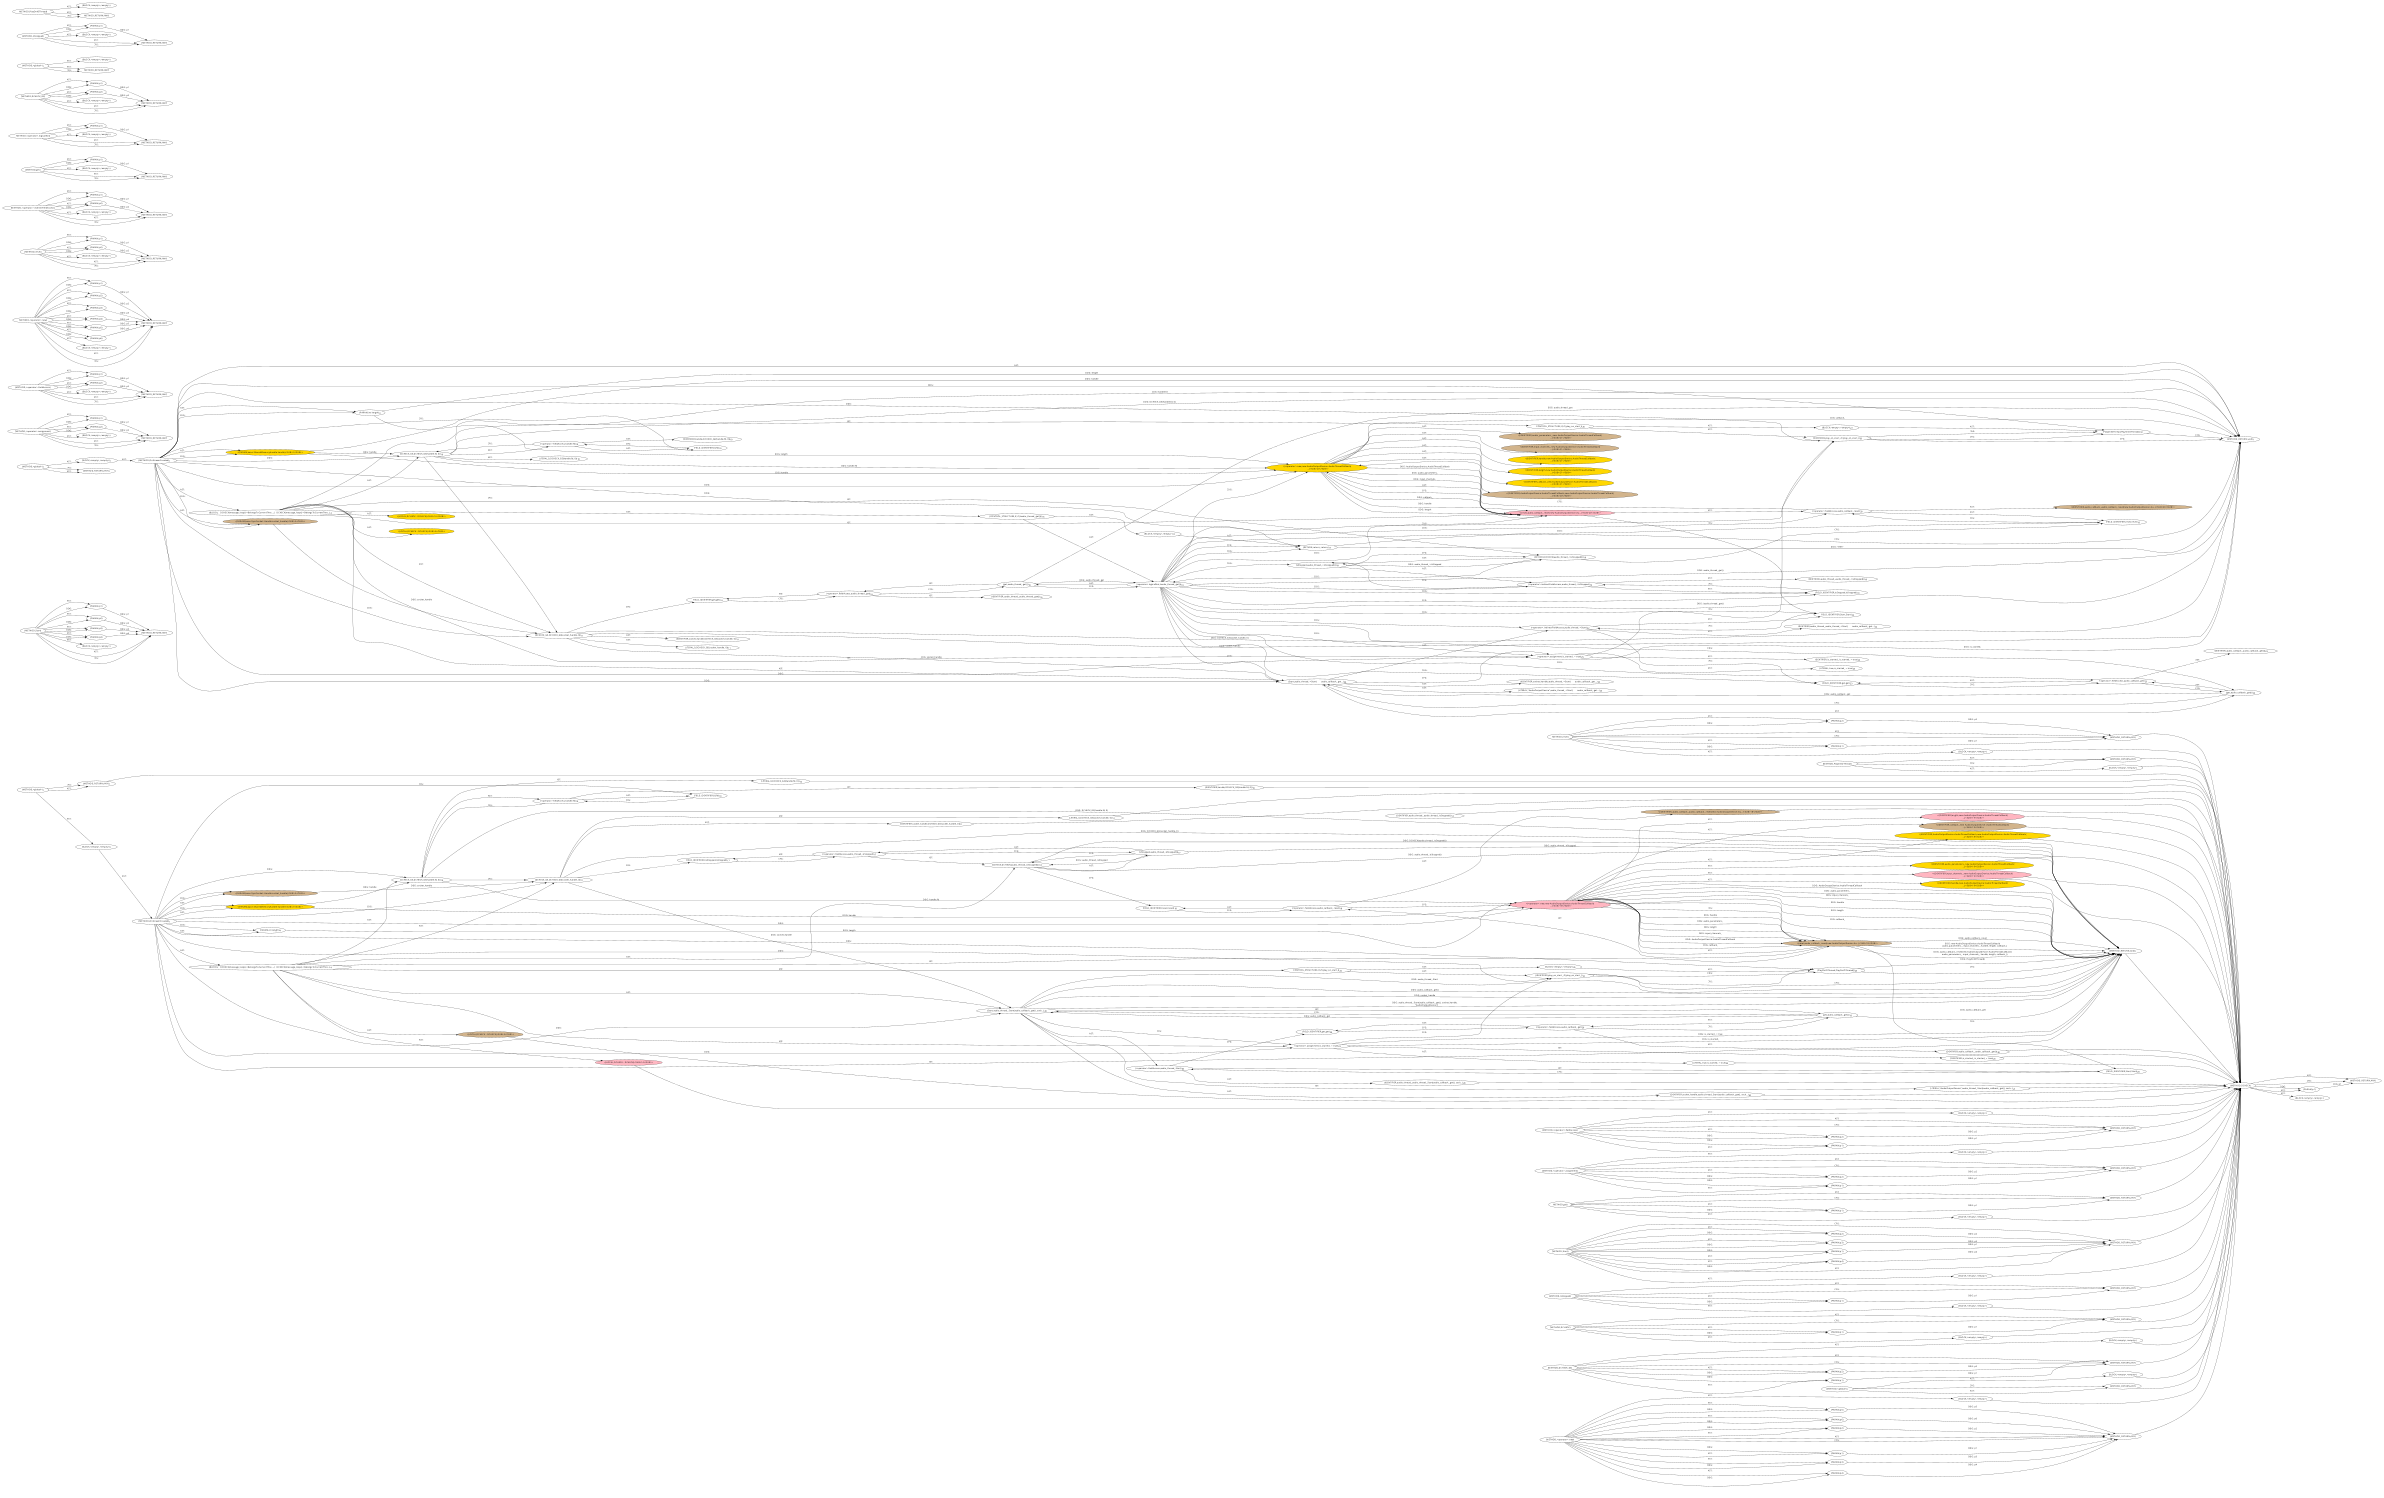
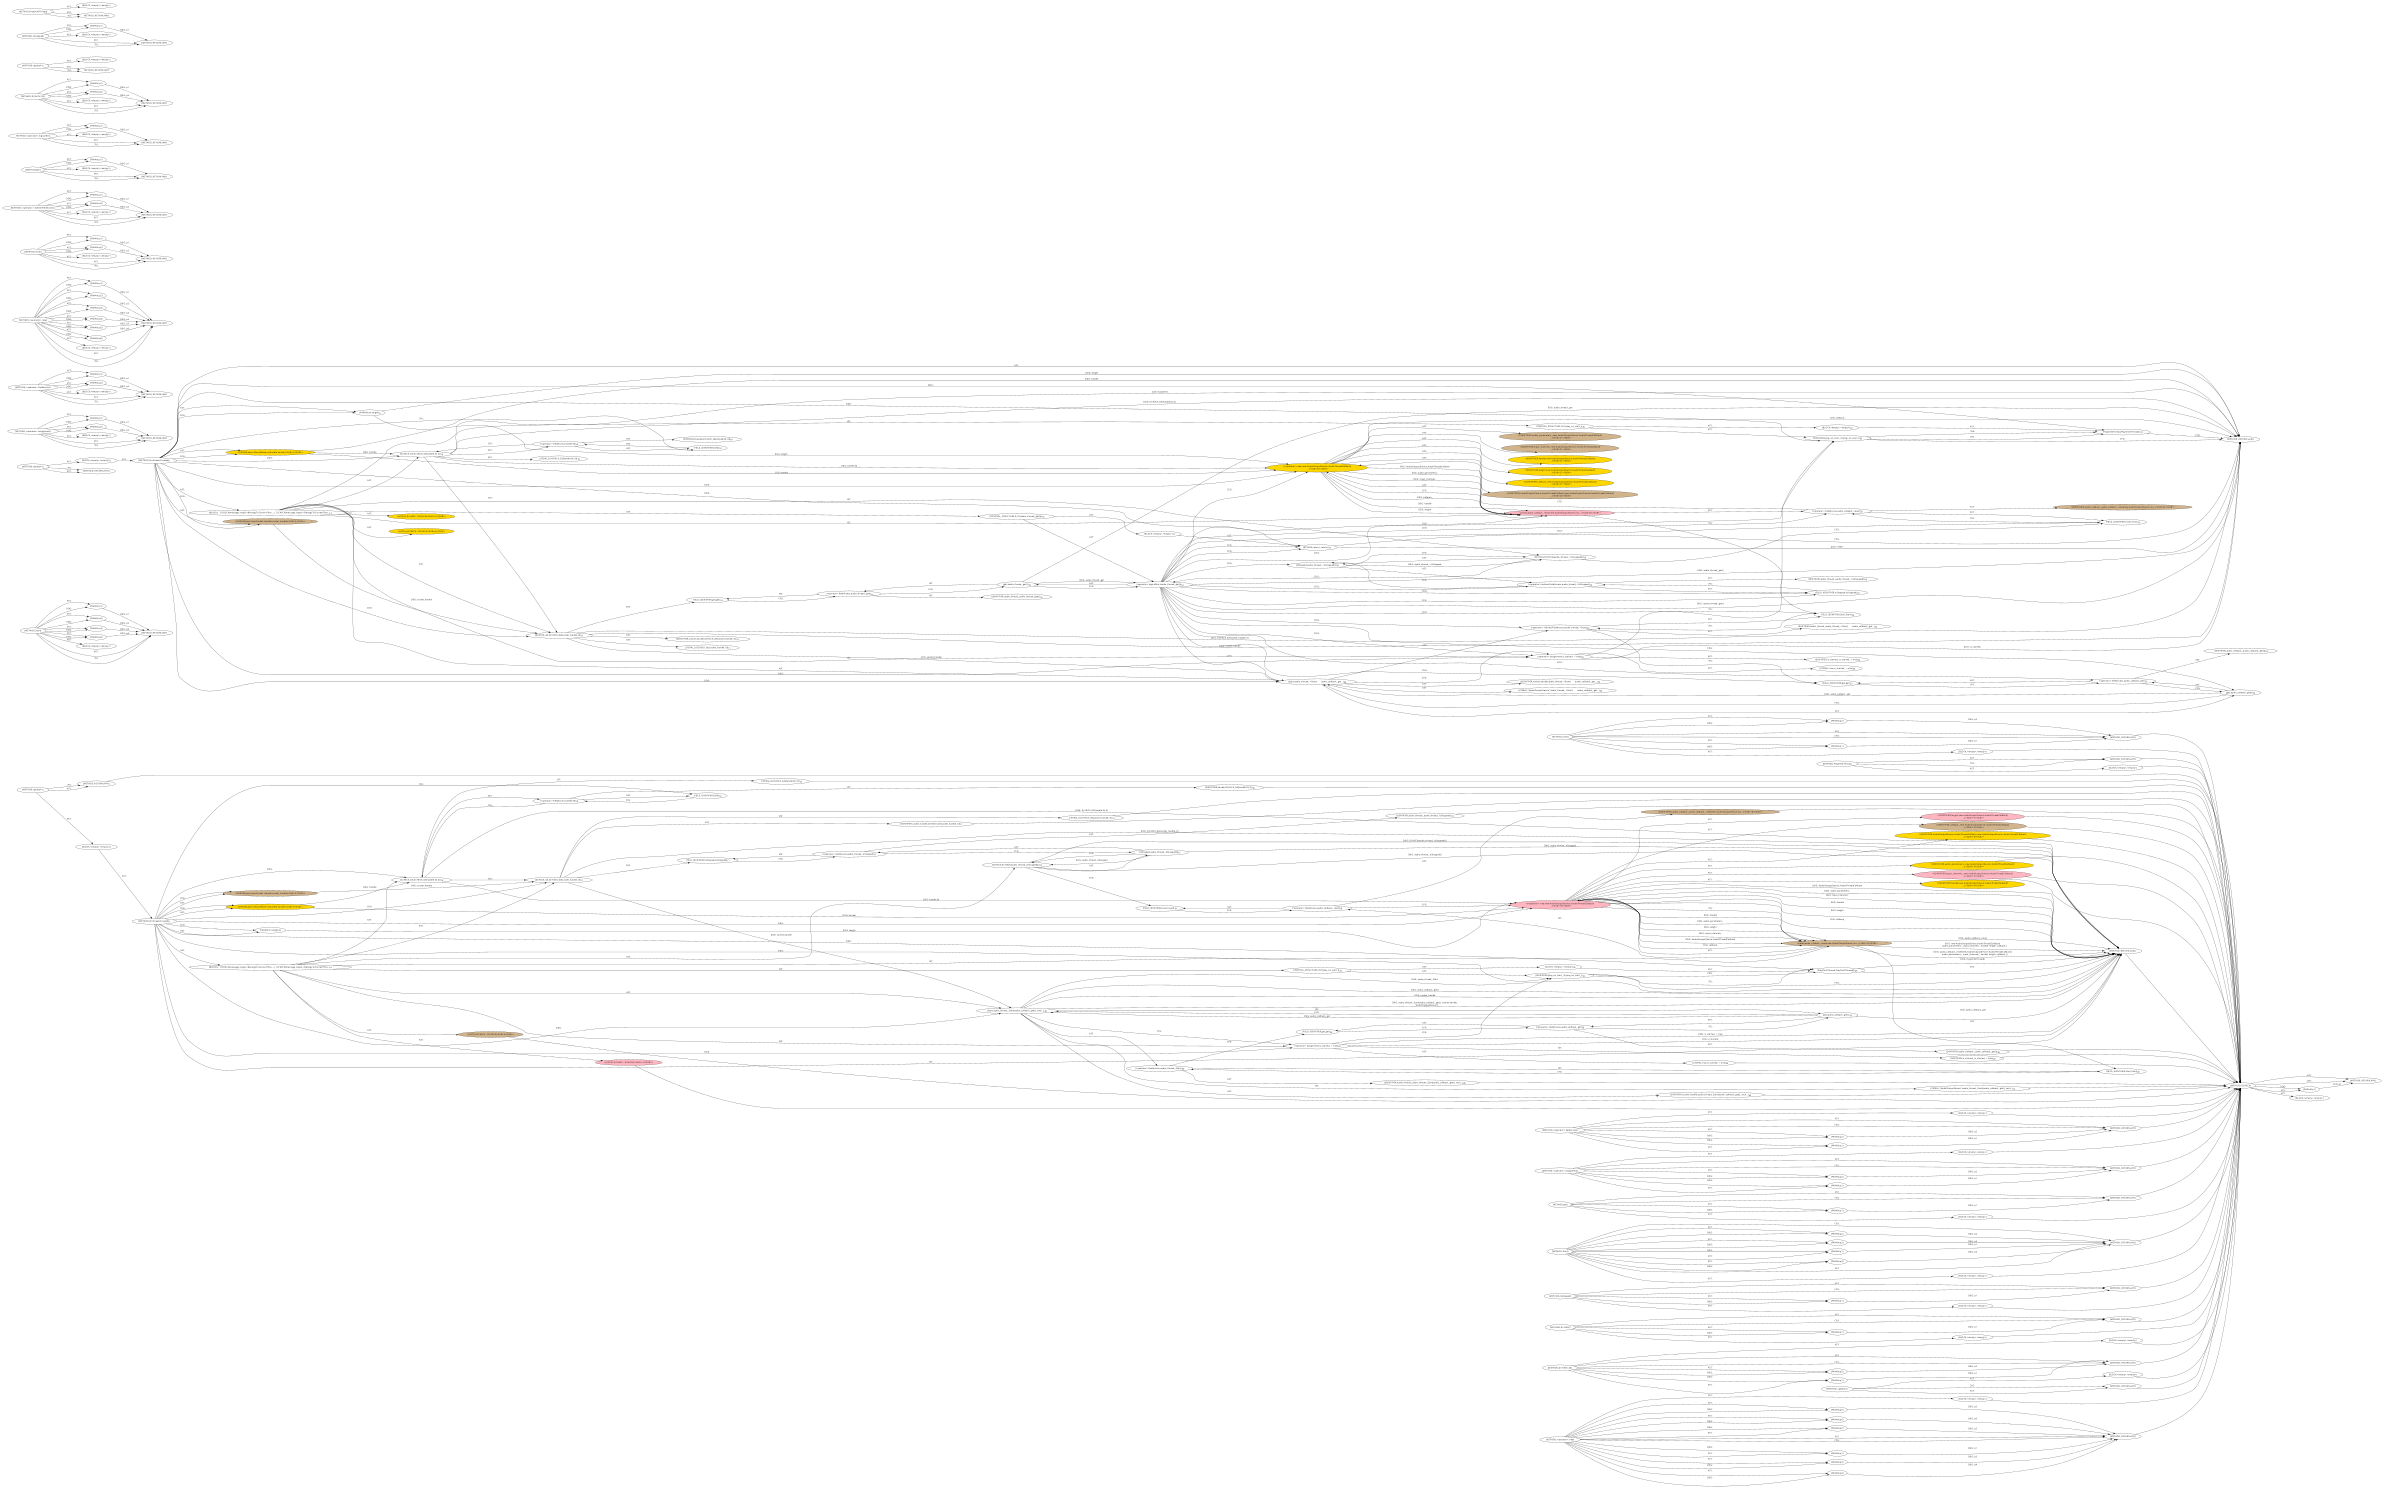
(925, 861) -> (1130, 835)
